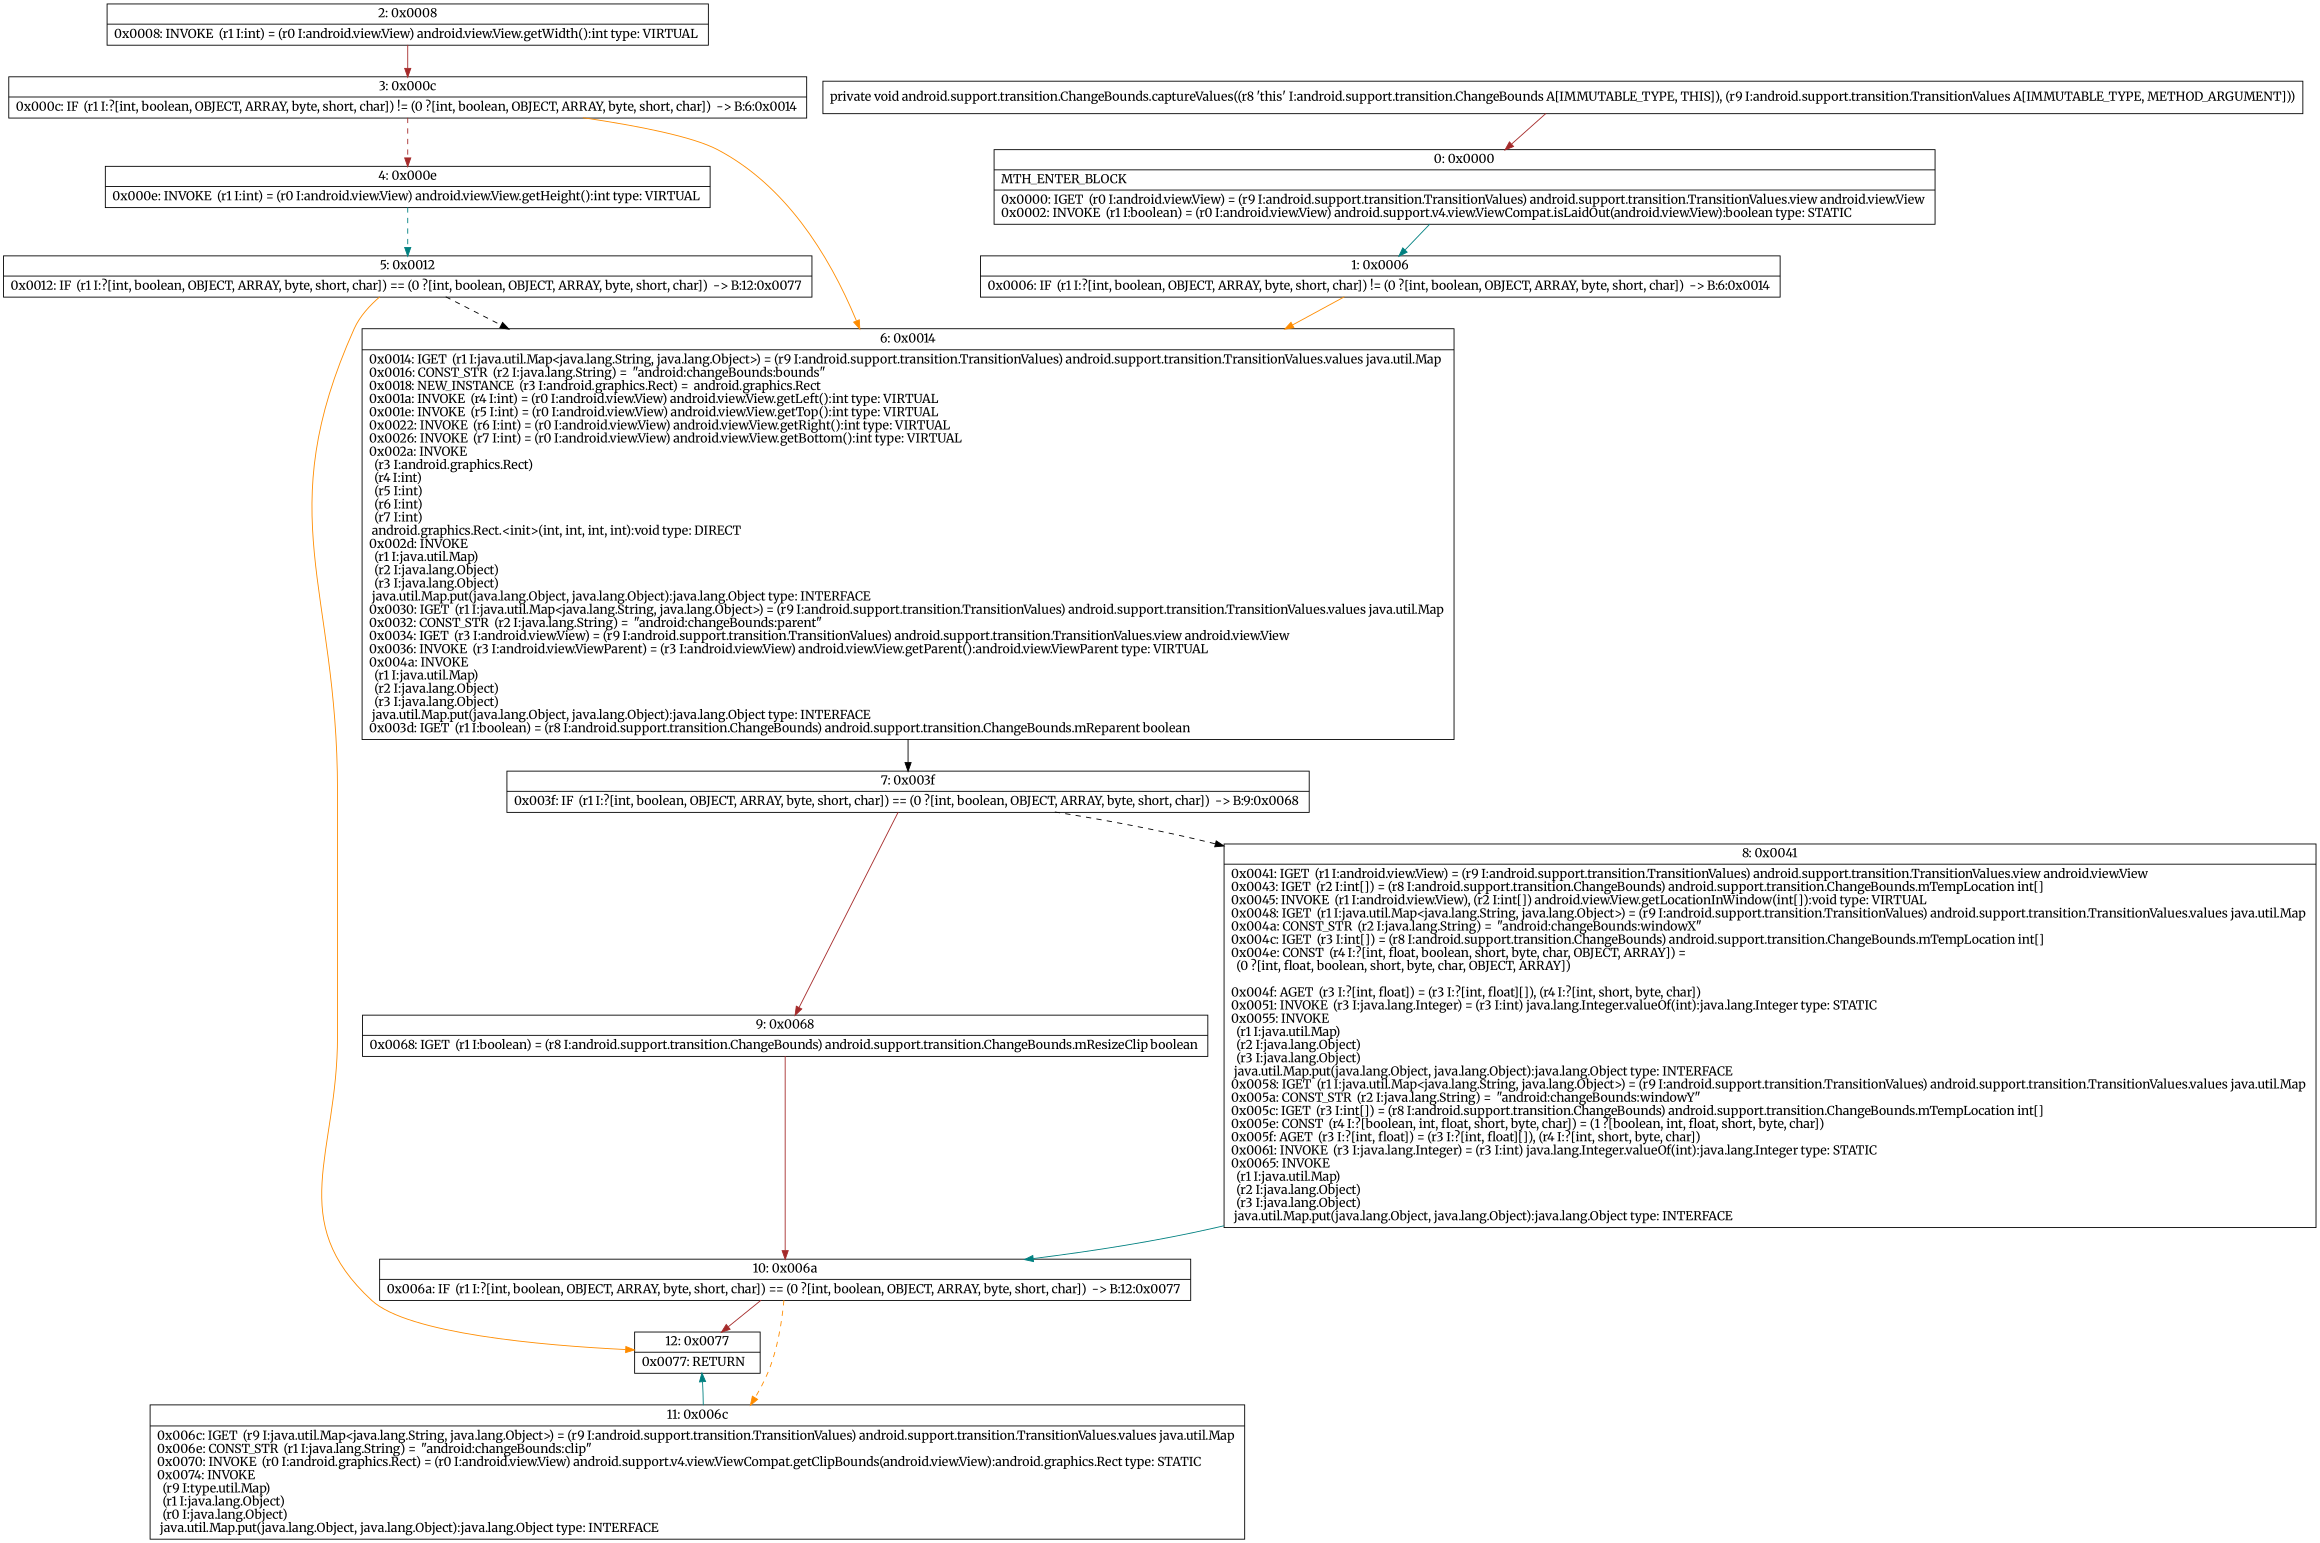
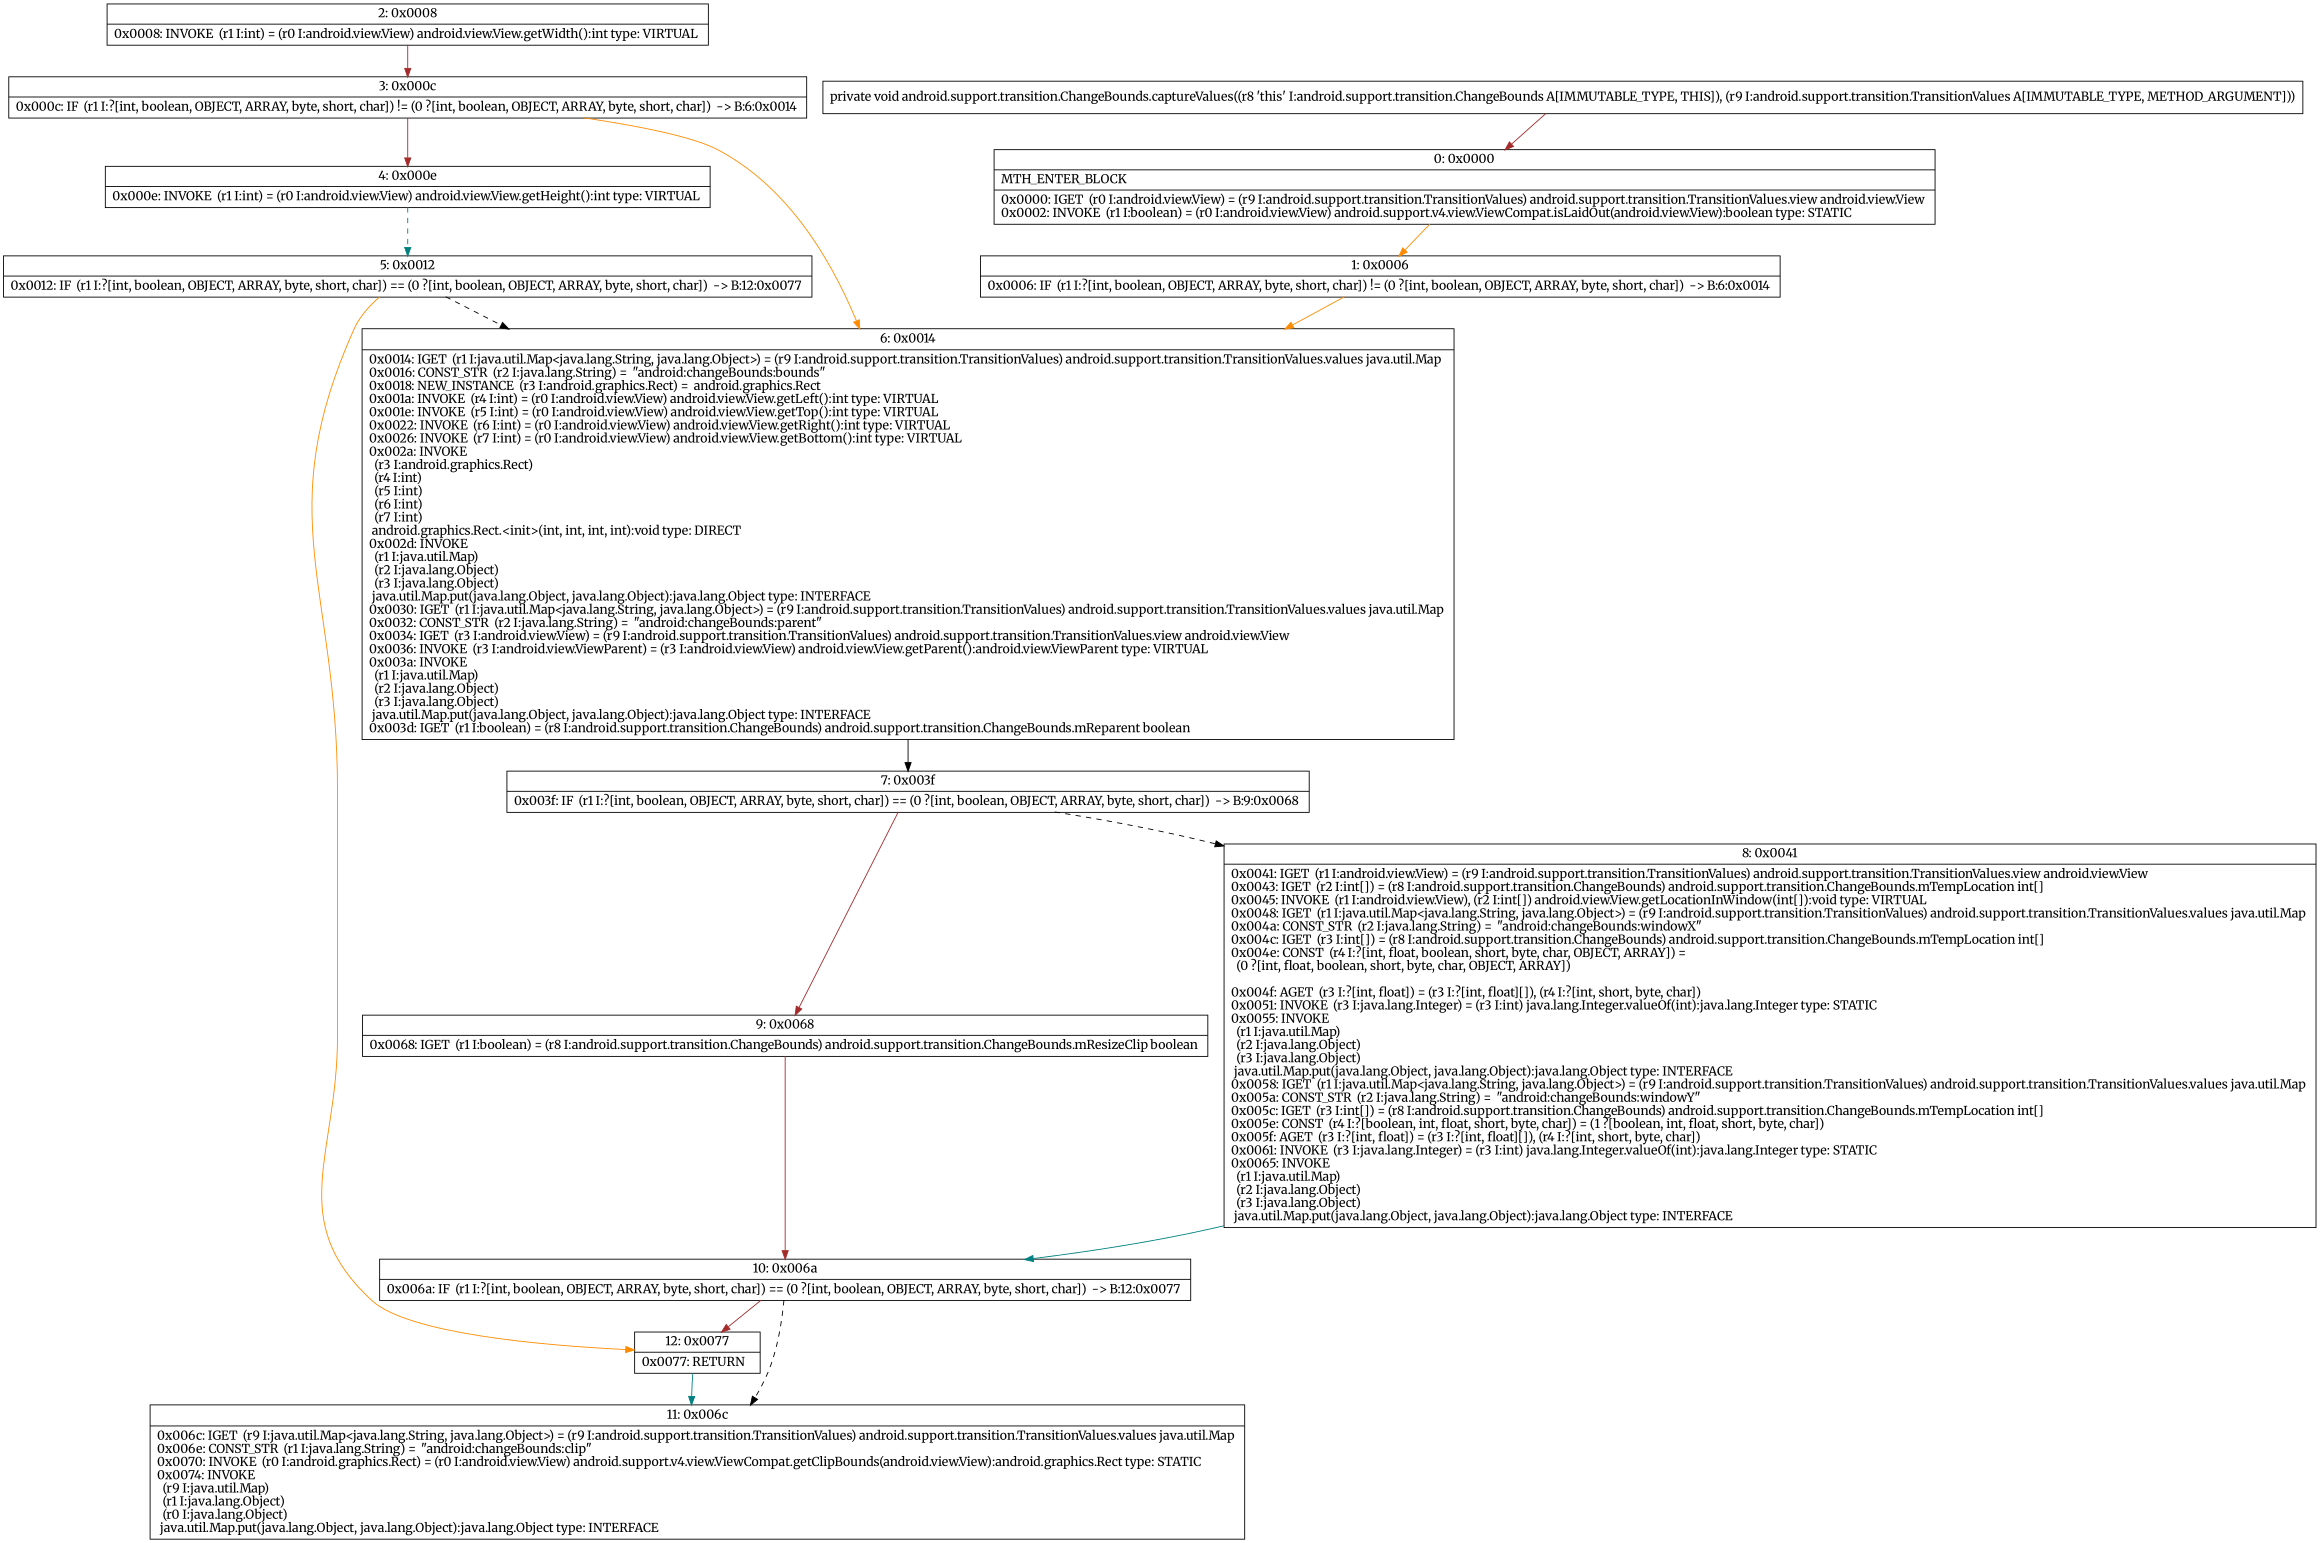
(408, 138) -> (408, 138)
(1417, 237) -> (1417, 237)
(422, 663) -> (421, 663)
(775, 1351) -> (775, 1351)
(703, 1394) -> (692, 1385)
(214, 1489) -> (213, 1489)
